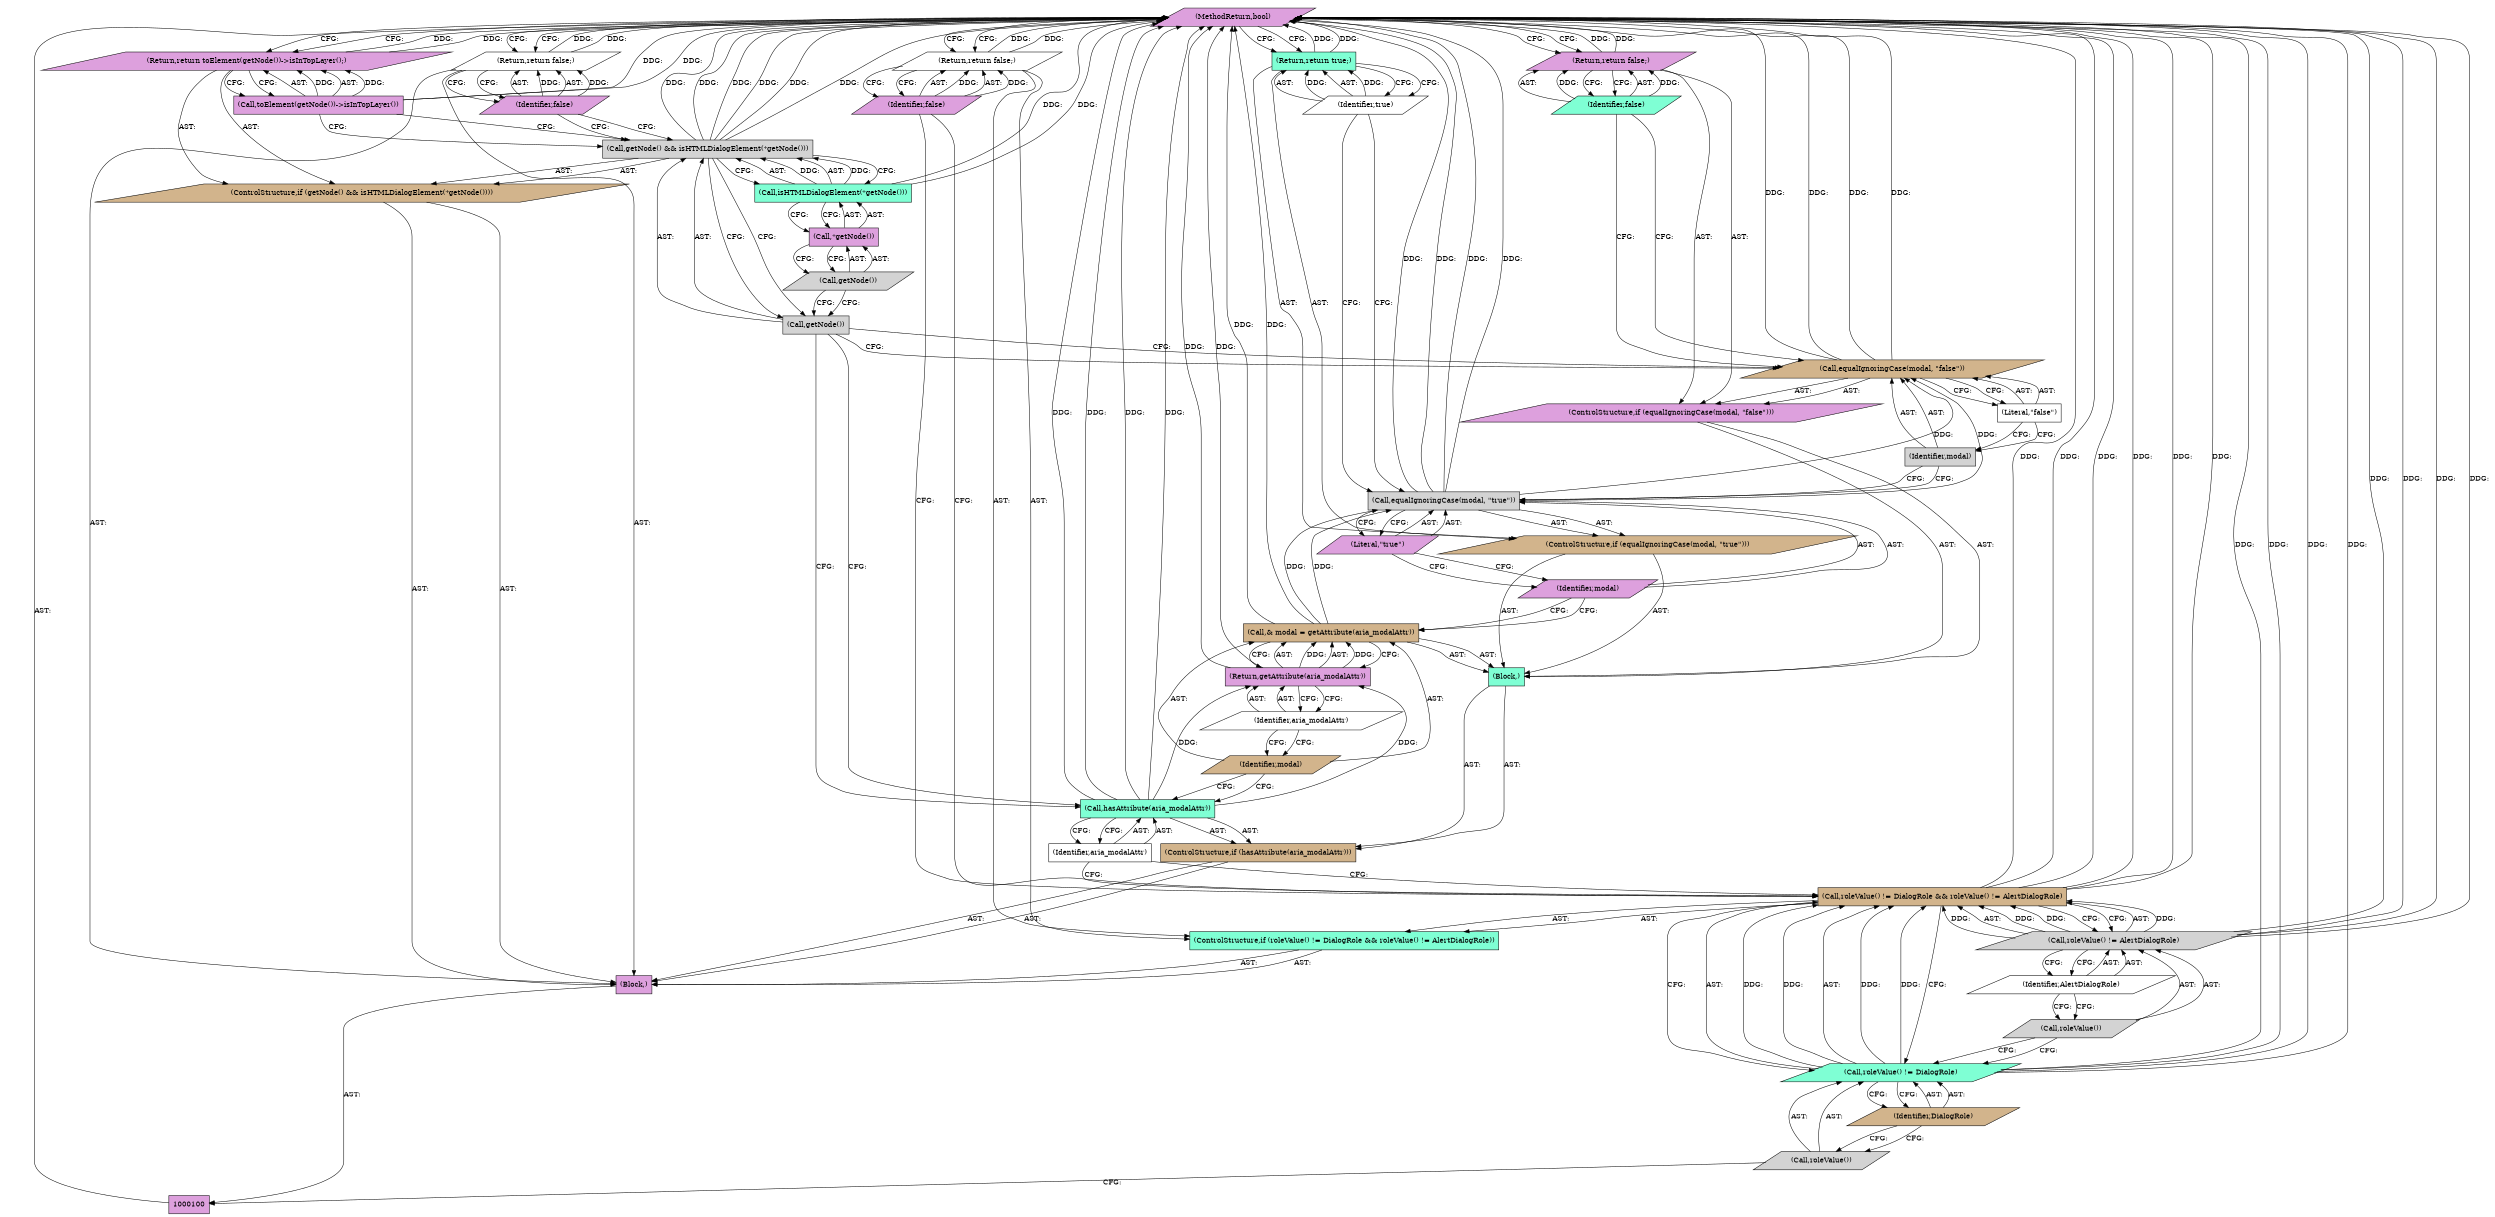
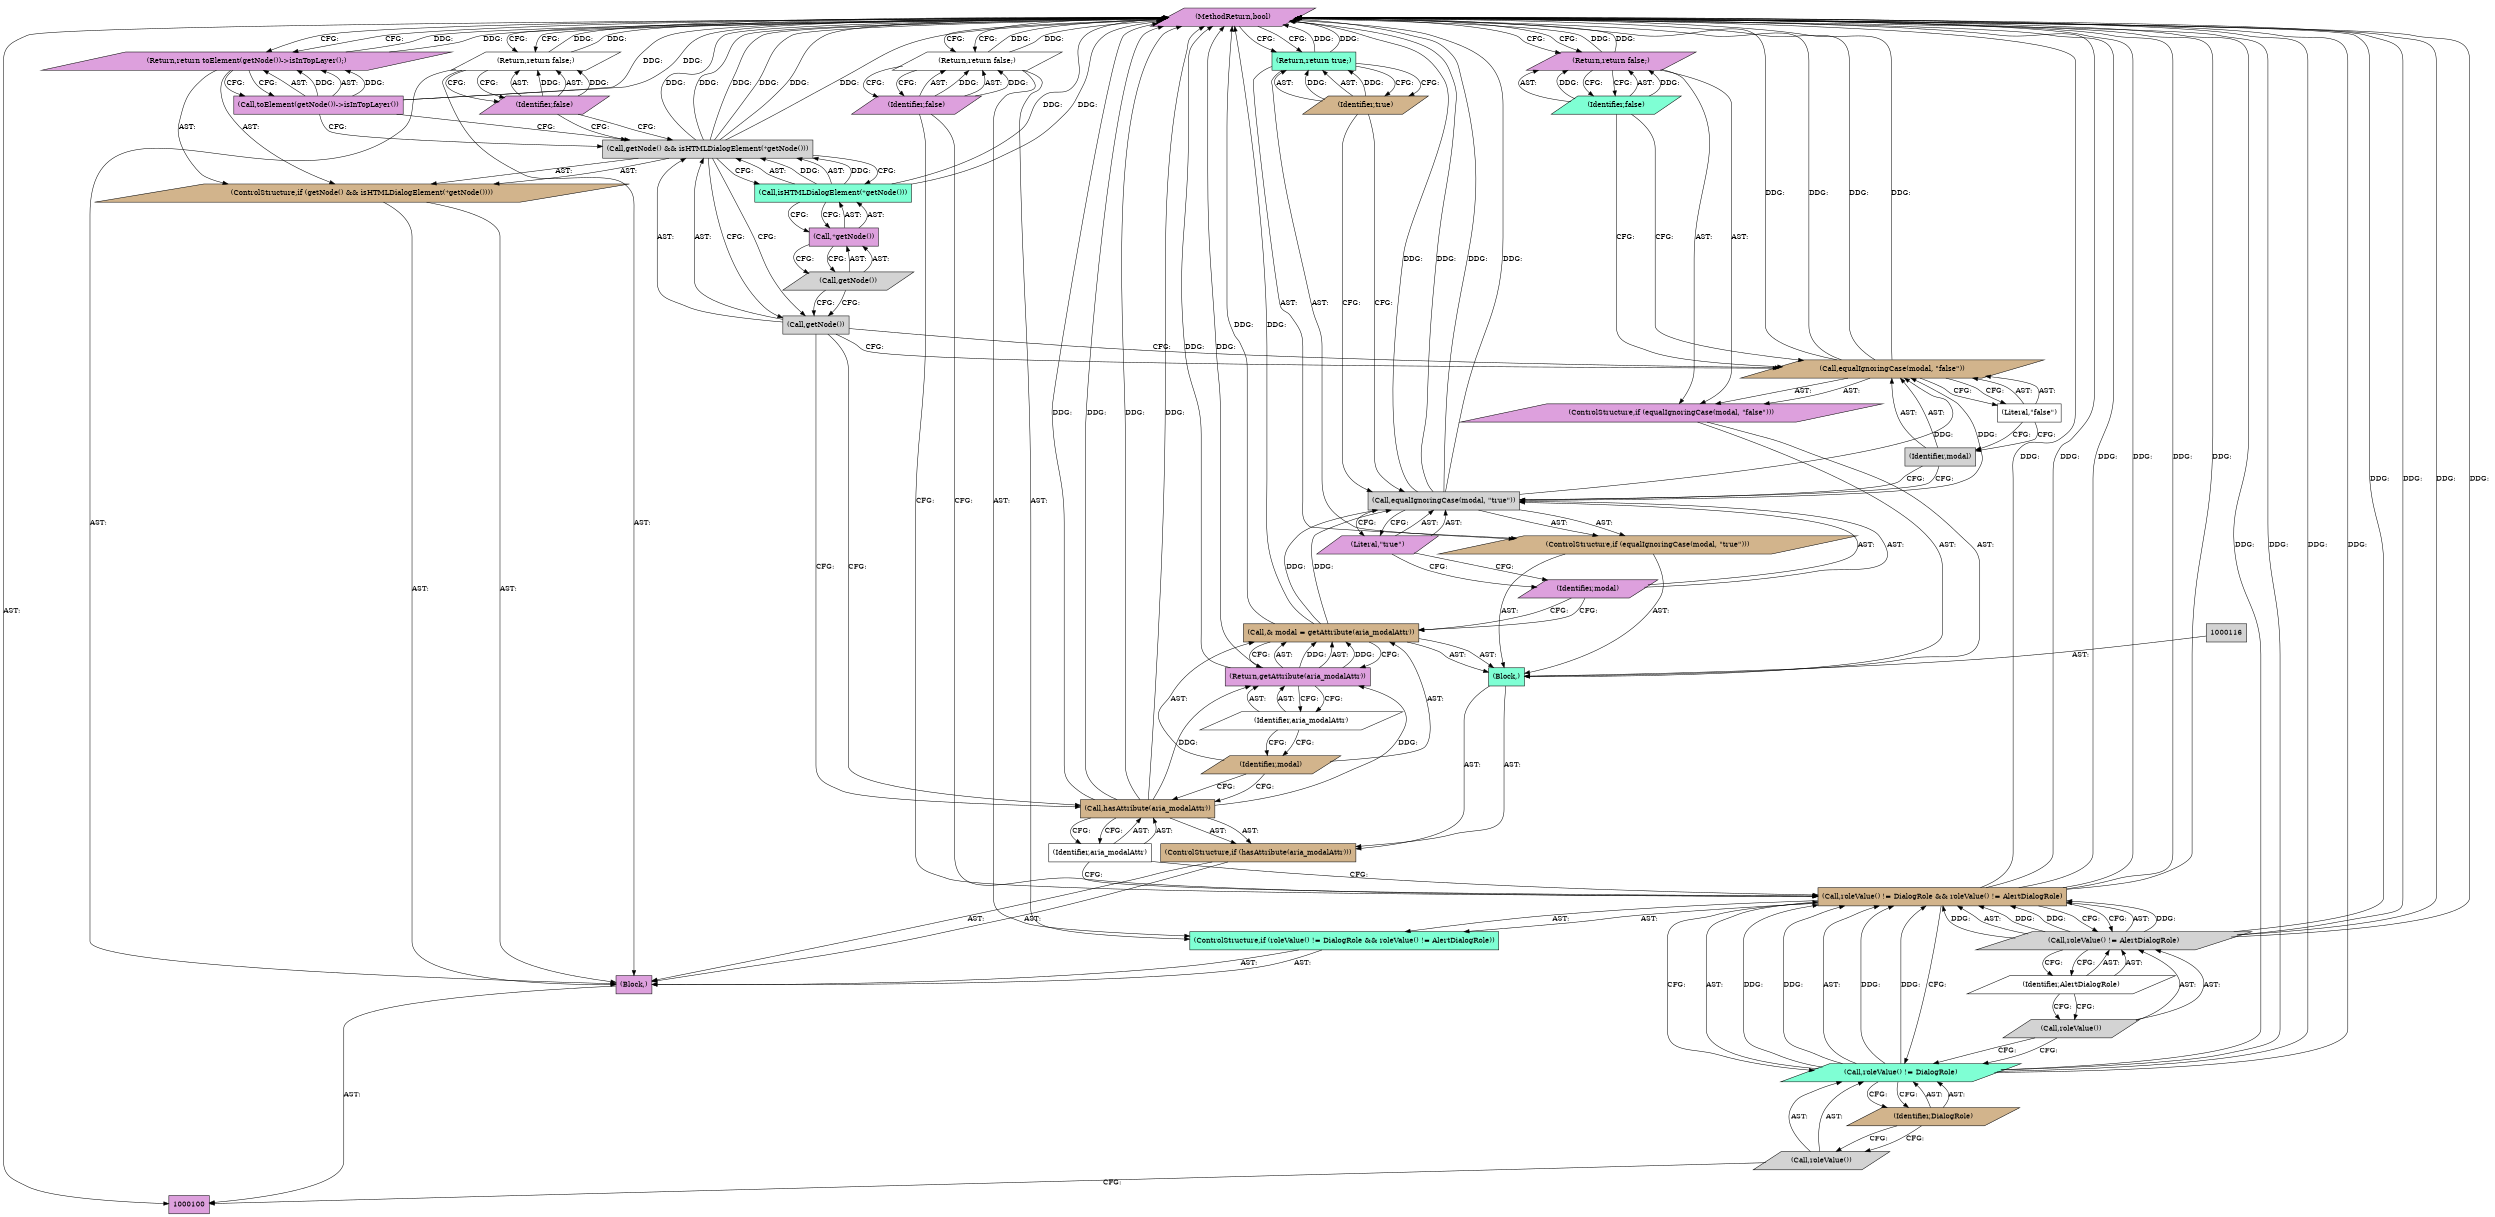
(1366, 105) -> (1366, 105)
(34, 113) -> (4, 109)
none -> (2226, 633)
(1148, 809) -> (1148, 809)
